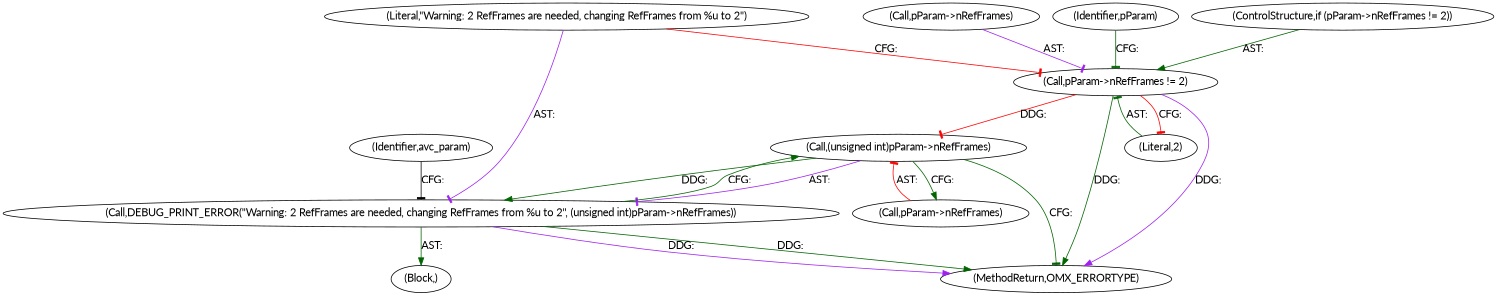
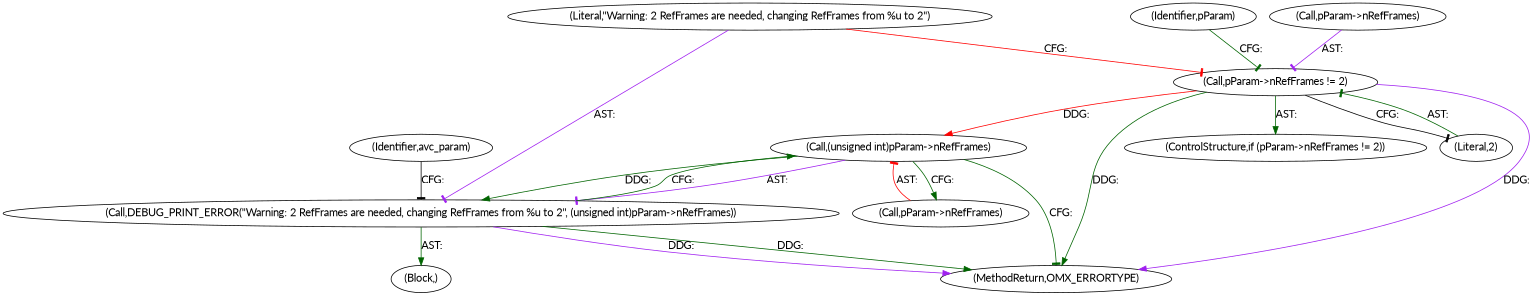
(1232, 49) -> (1276, 111)
(1155, 110) -> (1374, 120)
(1010, 114) -> (1074, 108)
